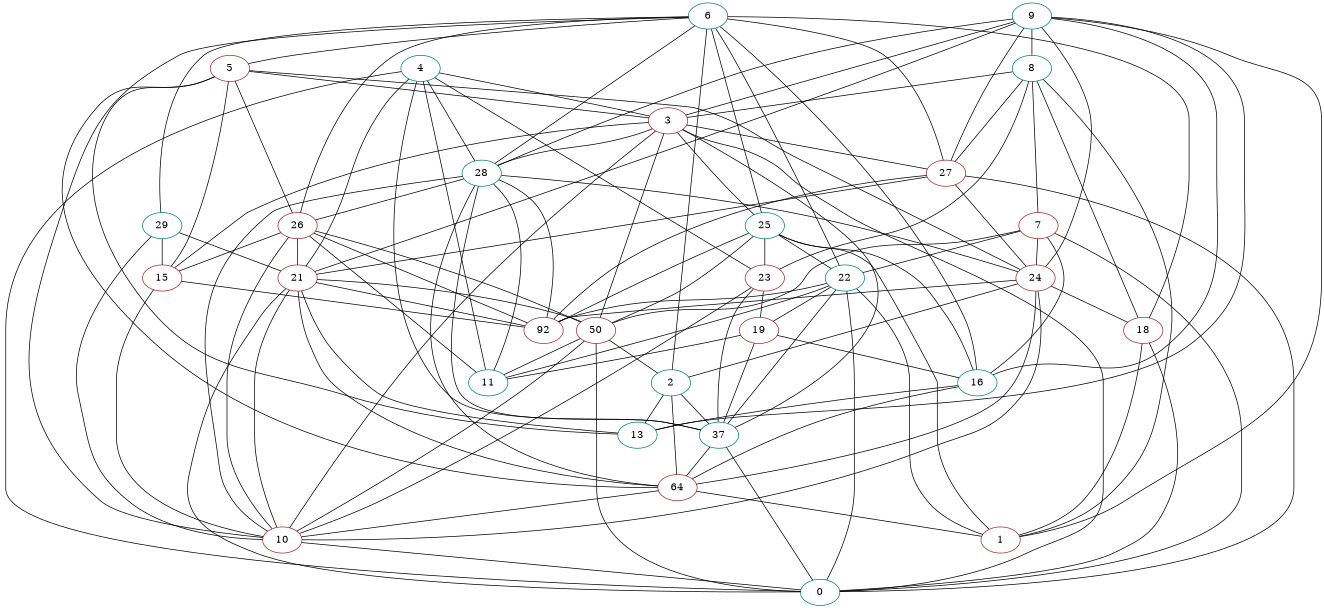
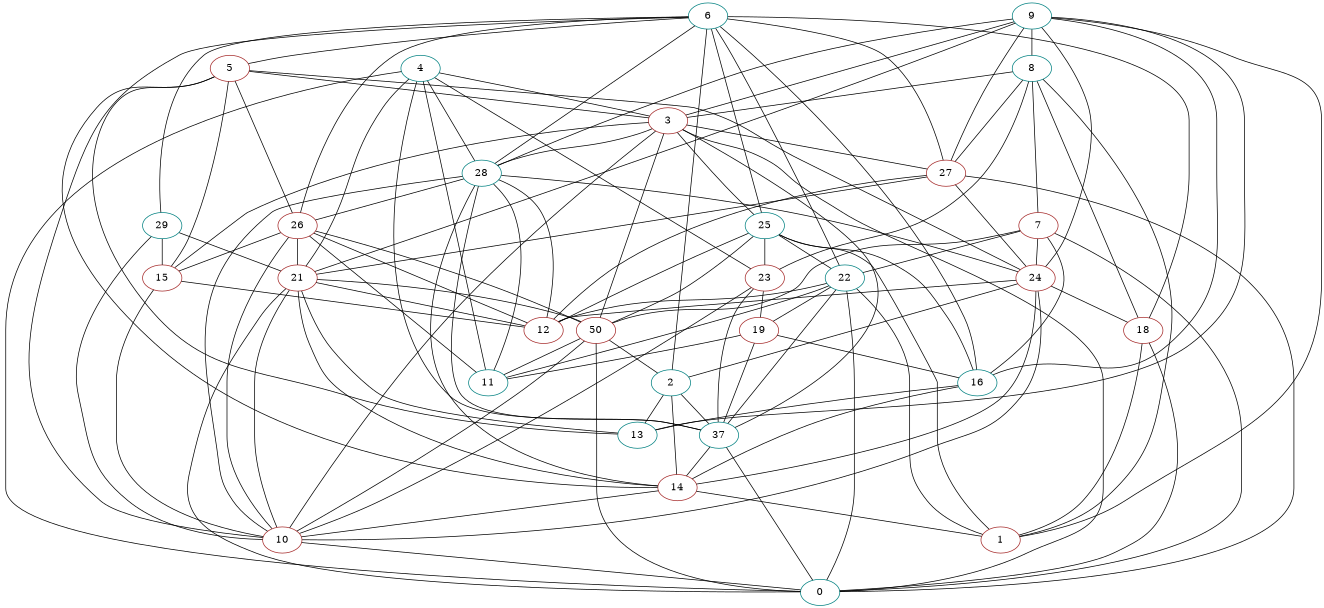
(544, 330) -> (544, 330)
(677, 488) -> (677, 488)
